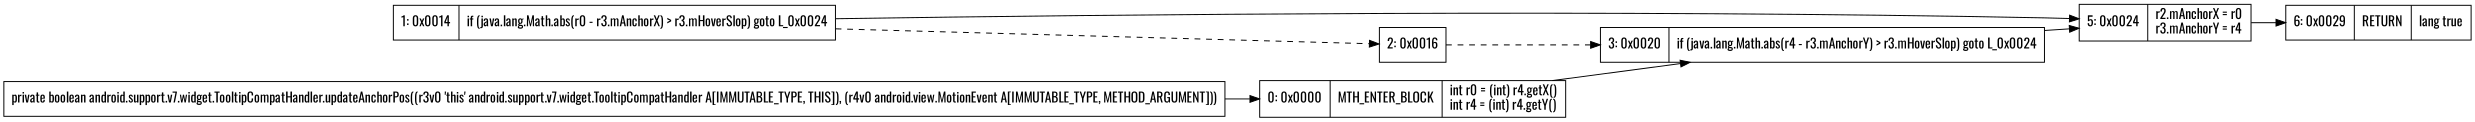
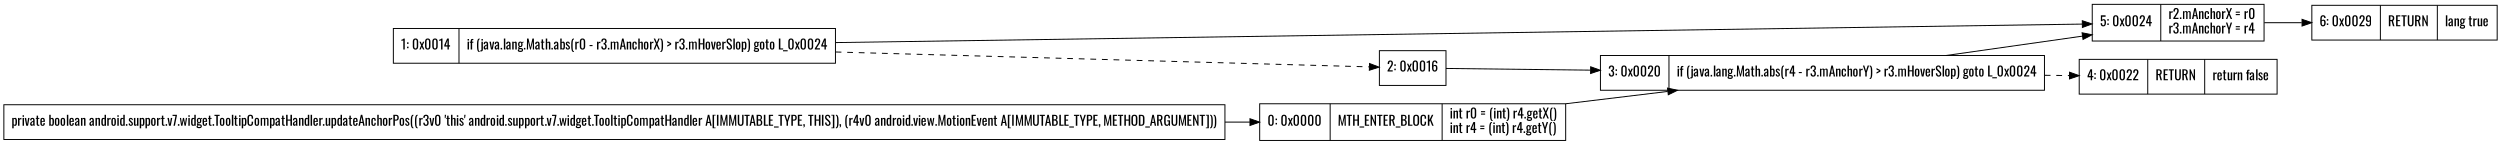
(1518, 45) -> (1518, 69)
none -> (2178, 77)
